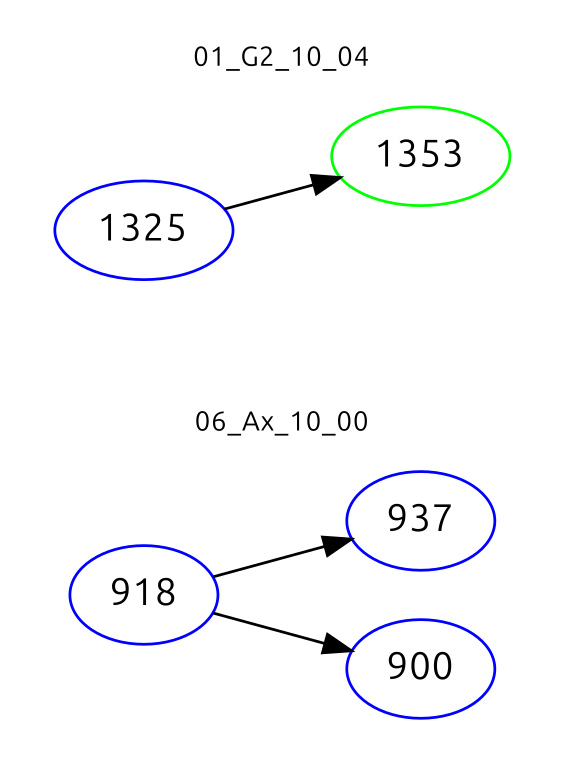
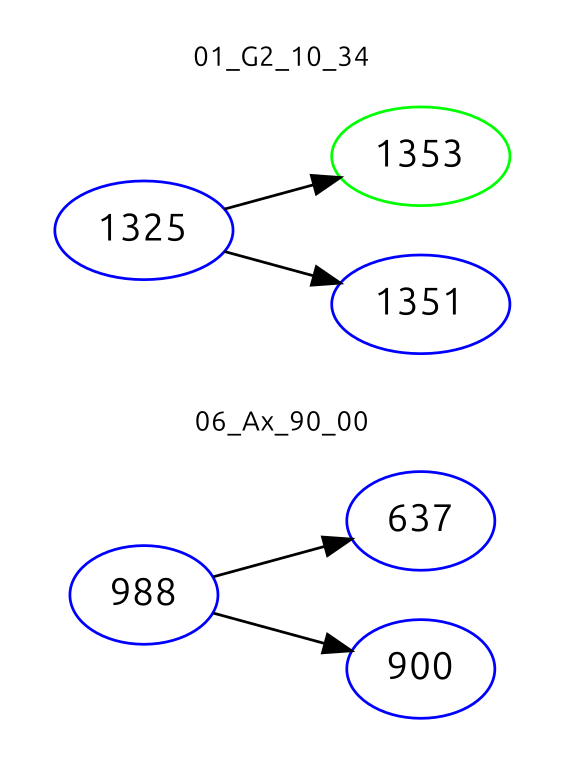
(282, 59) -> (282, 59)
none -> (421, 304)
(282, 424) -> (282, 424)
(421, 521) -> (421, 521)
(144, 595) -> (144, 595)
